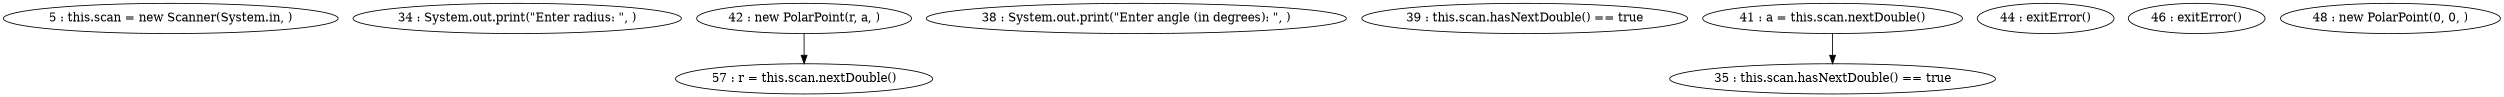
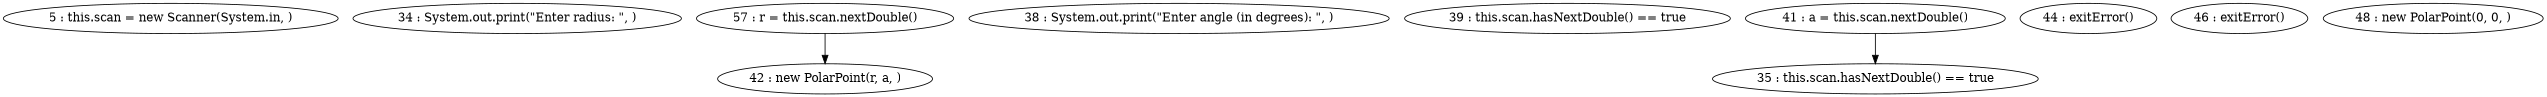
(804, 45) -> (825, 45)
